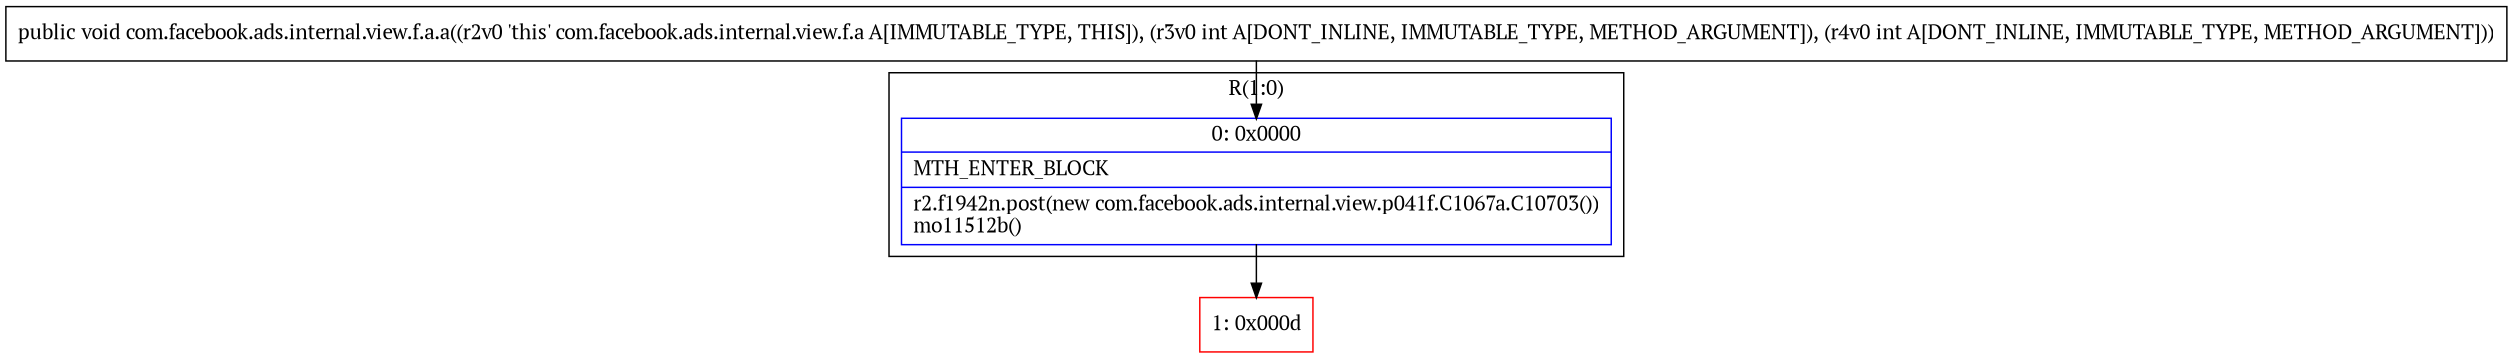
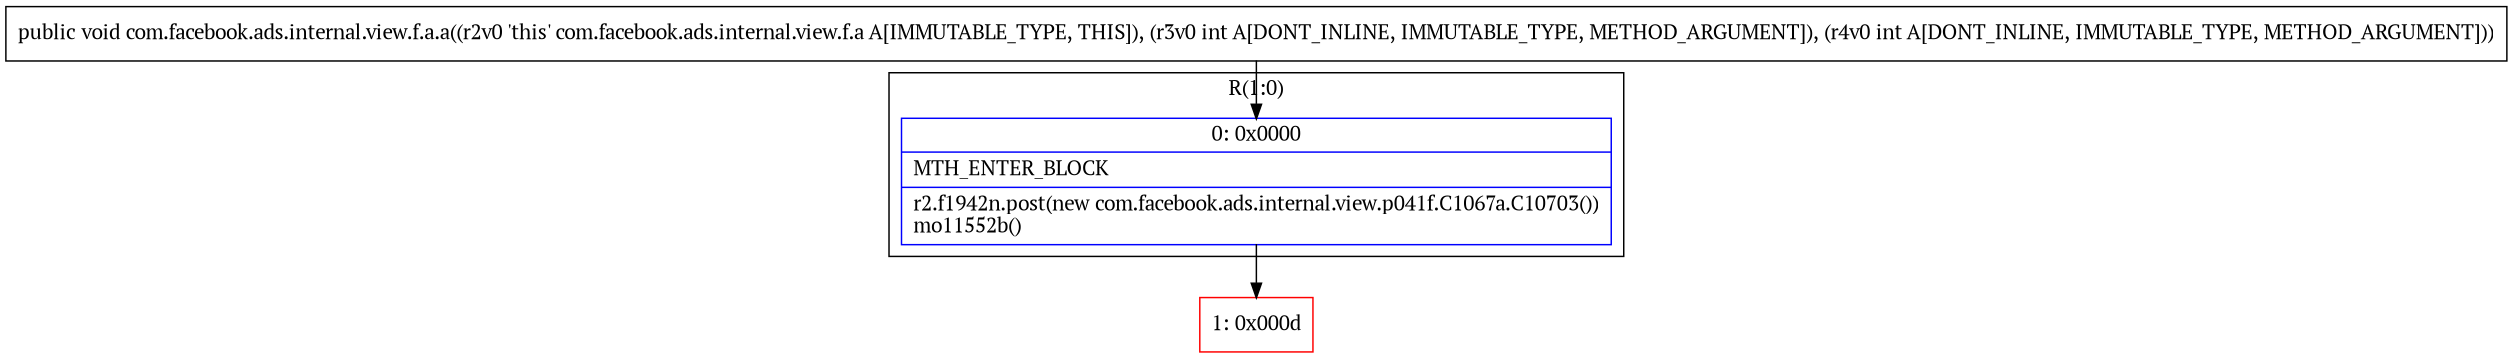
(968, 226) -> (968, 226)
